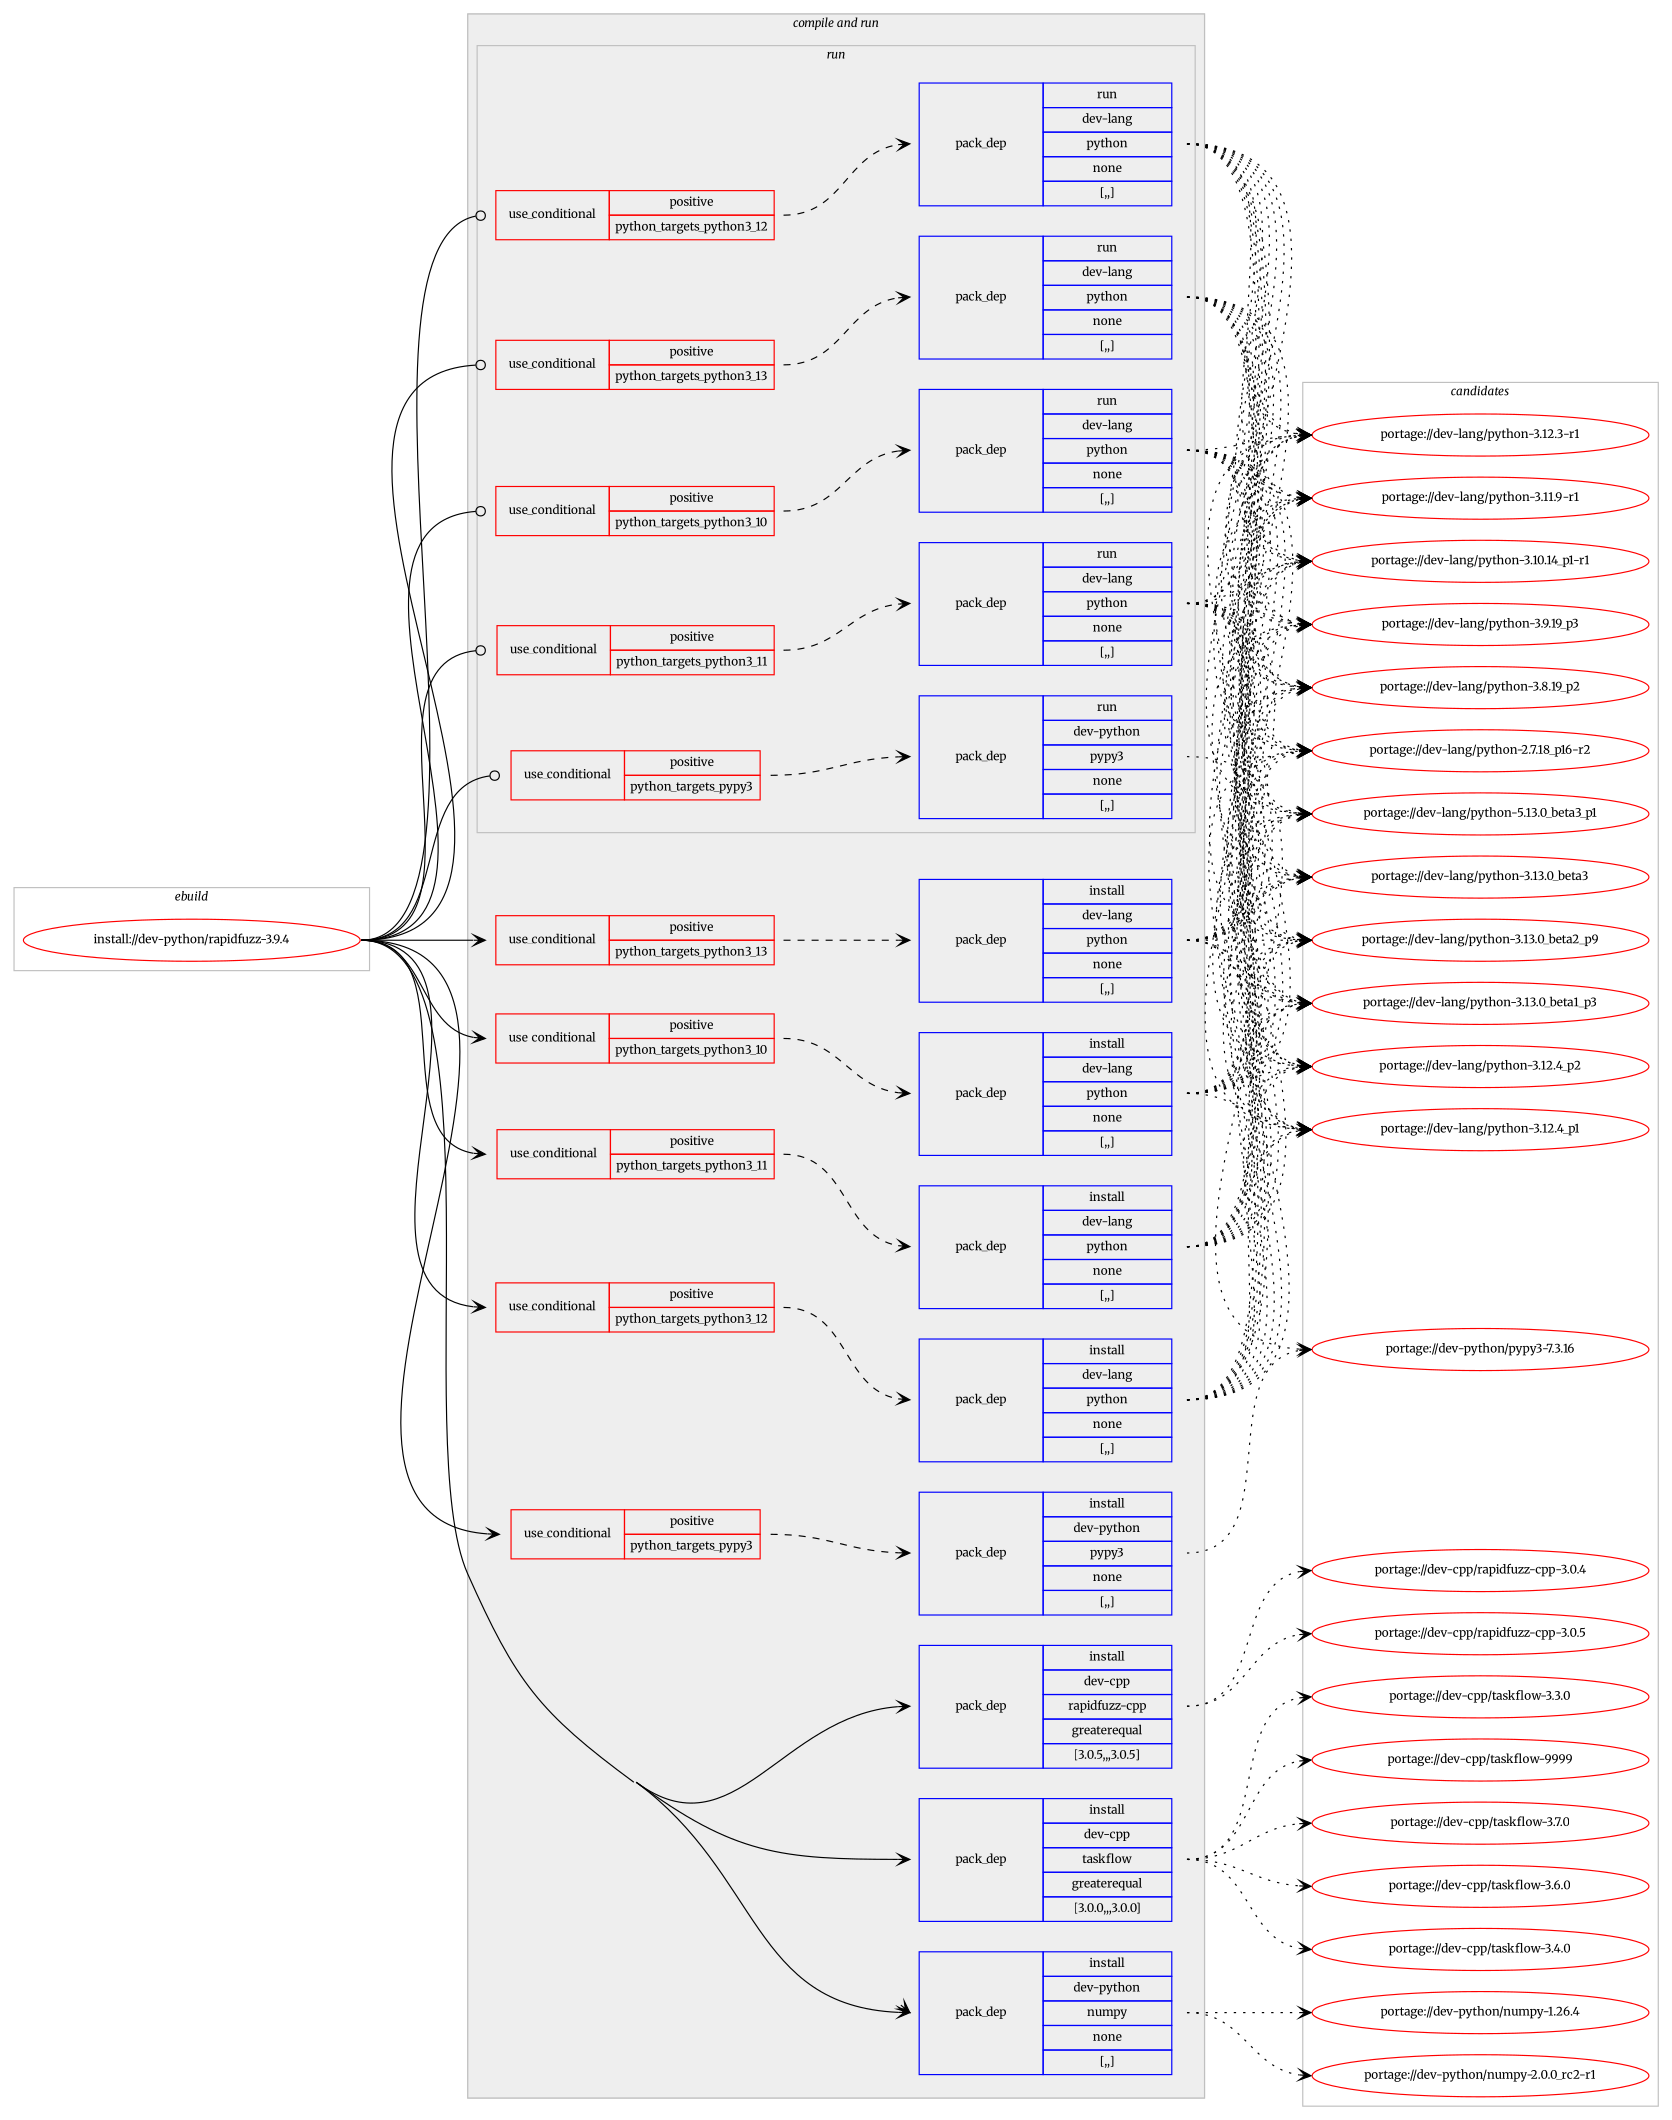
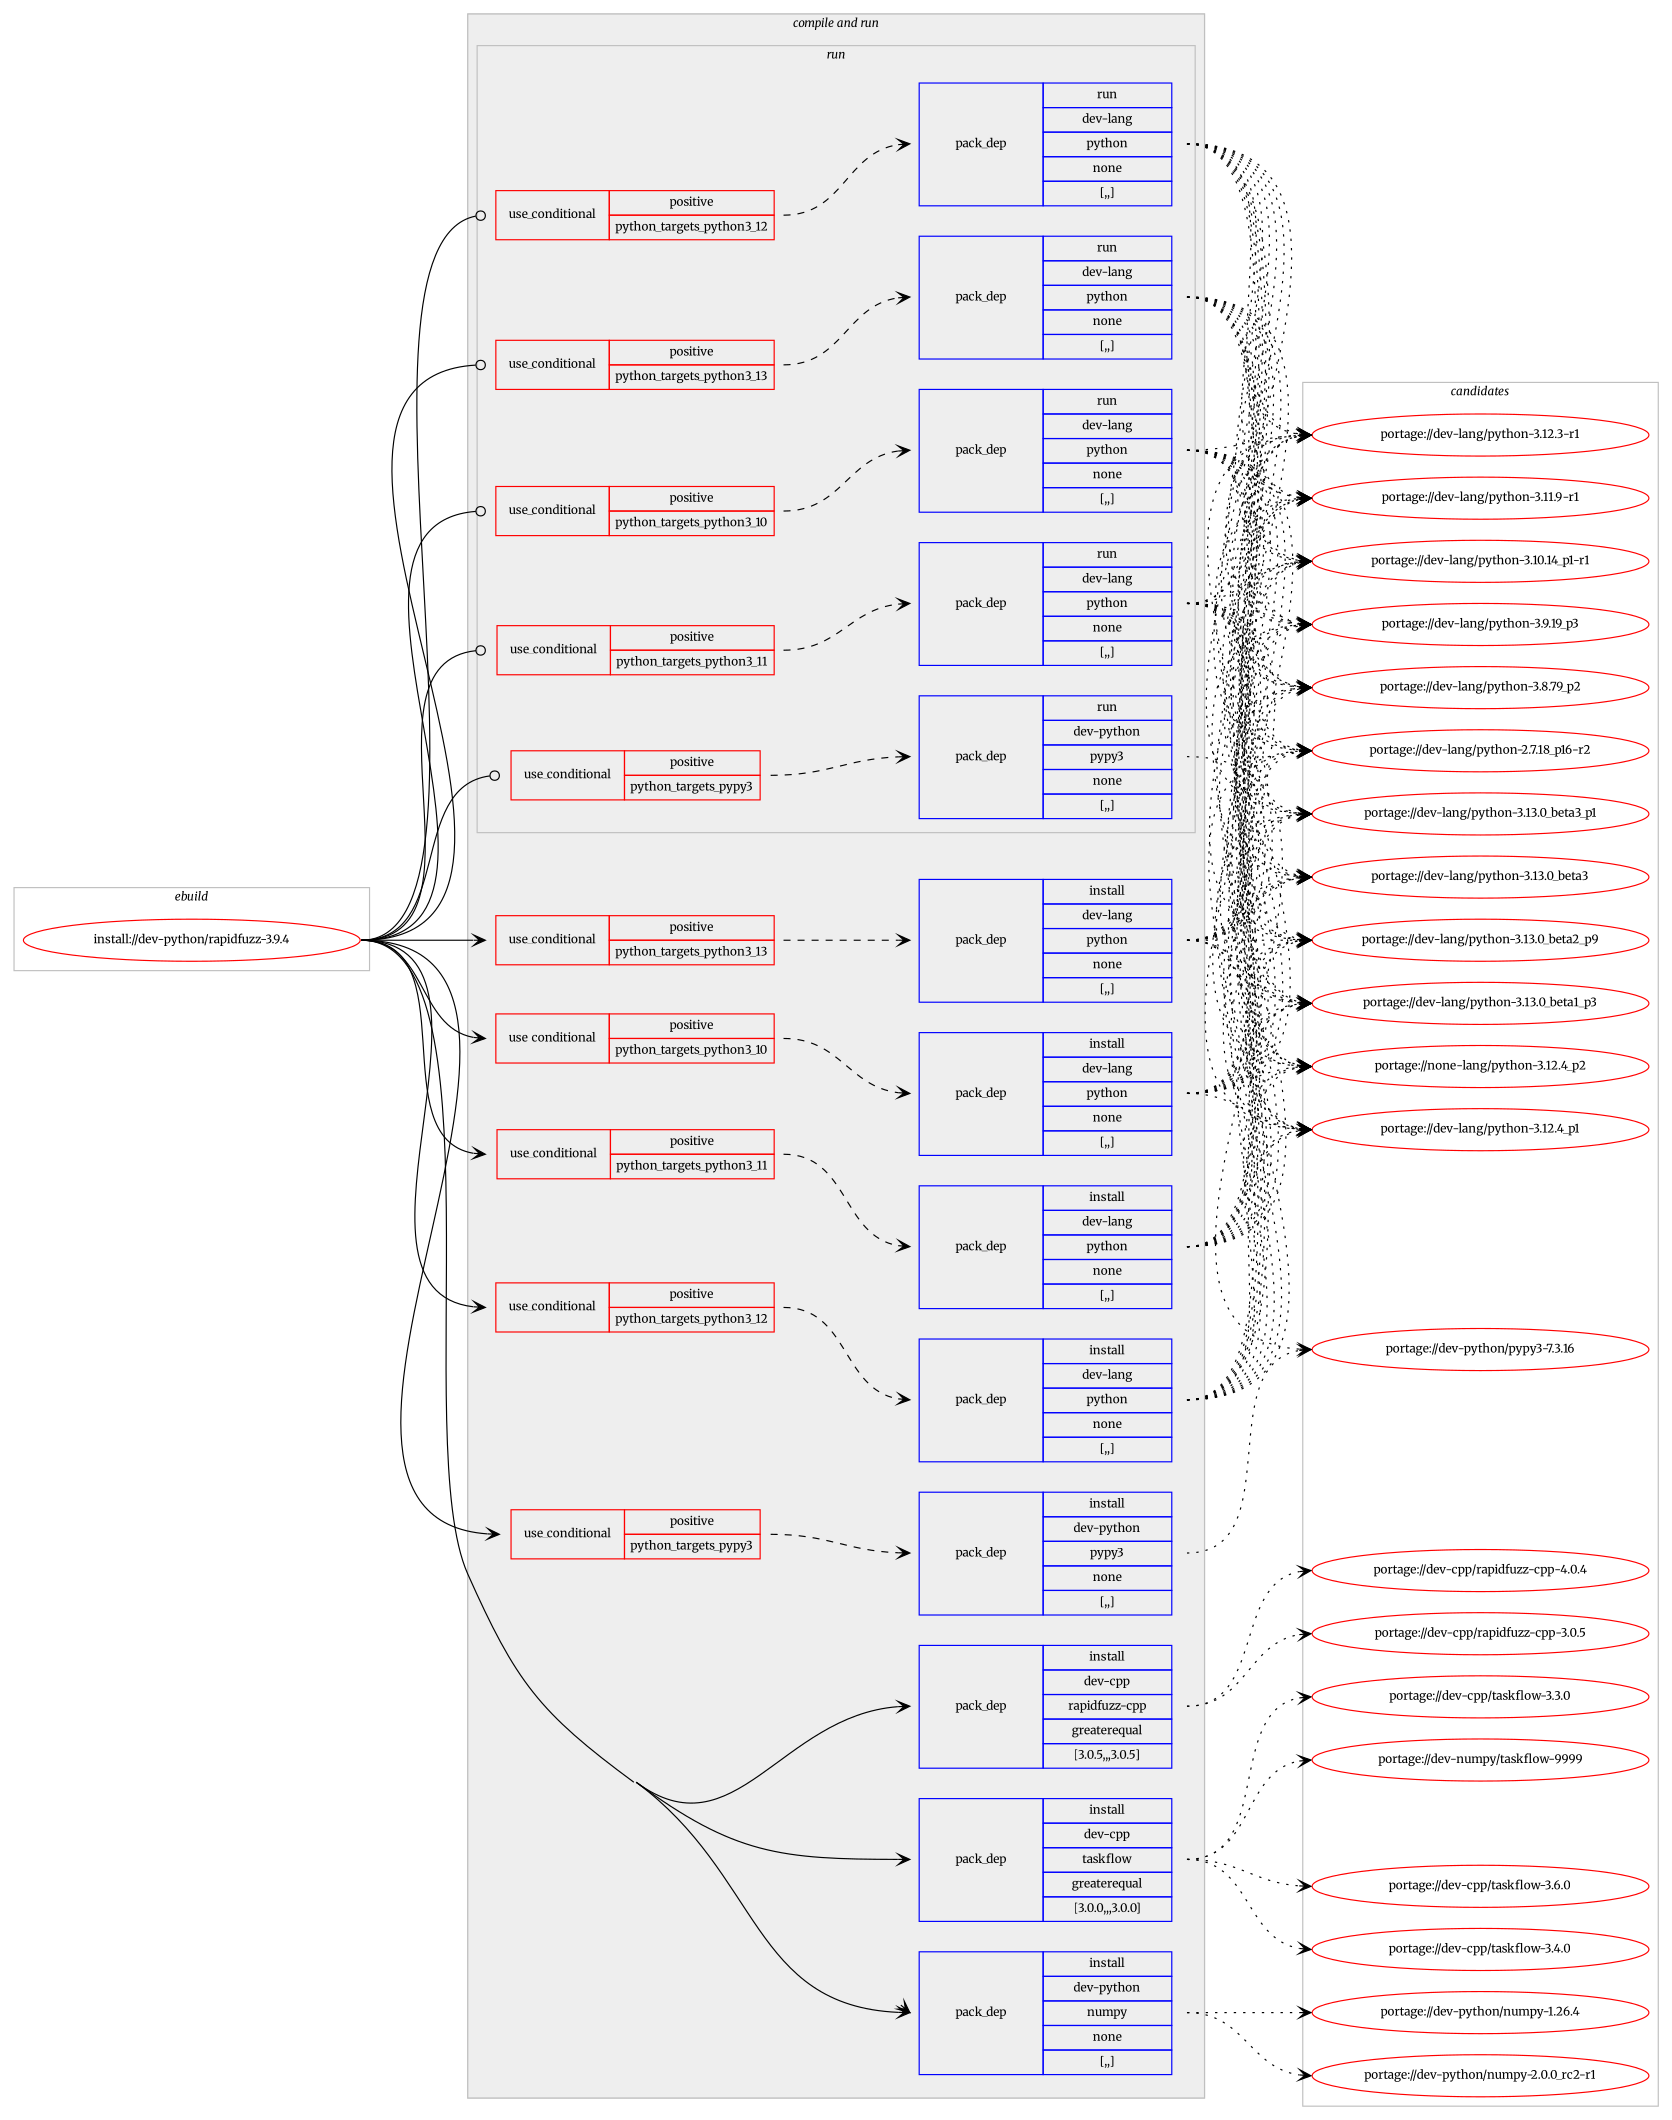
(1481, 688) -> (1481, 688)
(1481, 814) -> (1481, 814)
(1481, 1067) -> (1481, 1067)
(1481, 1571) -> (1481, 1571)
(1481, 1760) -> (1481, 1760)
(1481, 1823) -> none
